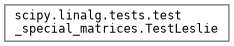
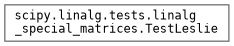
(117, 23) -> (117, 23)
